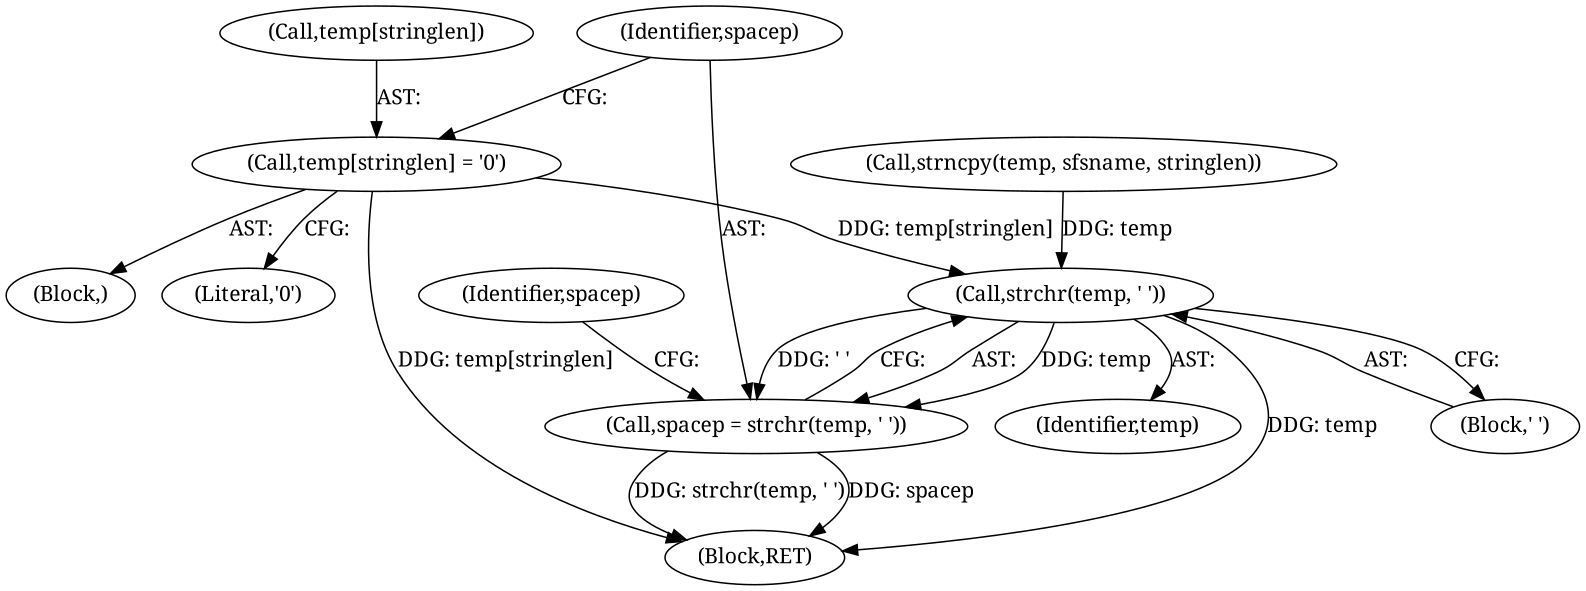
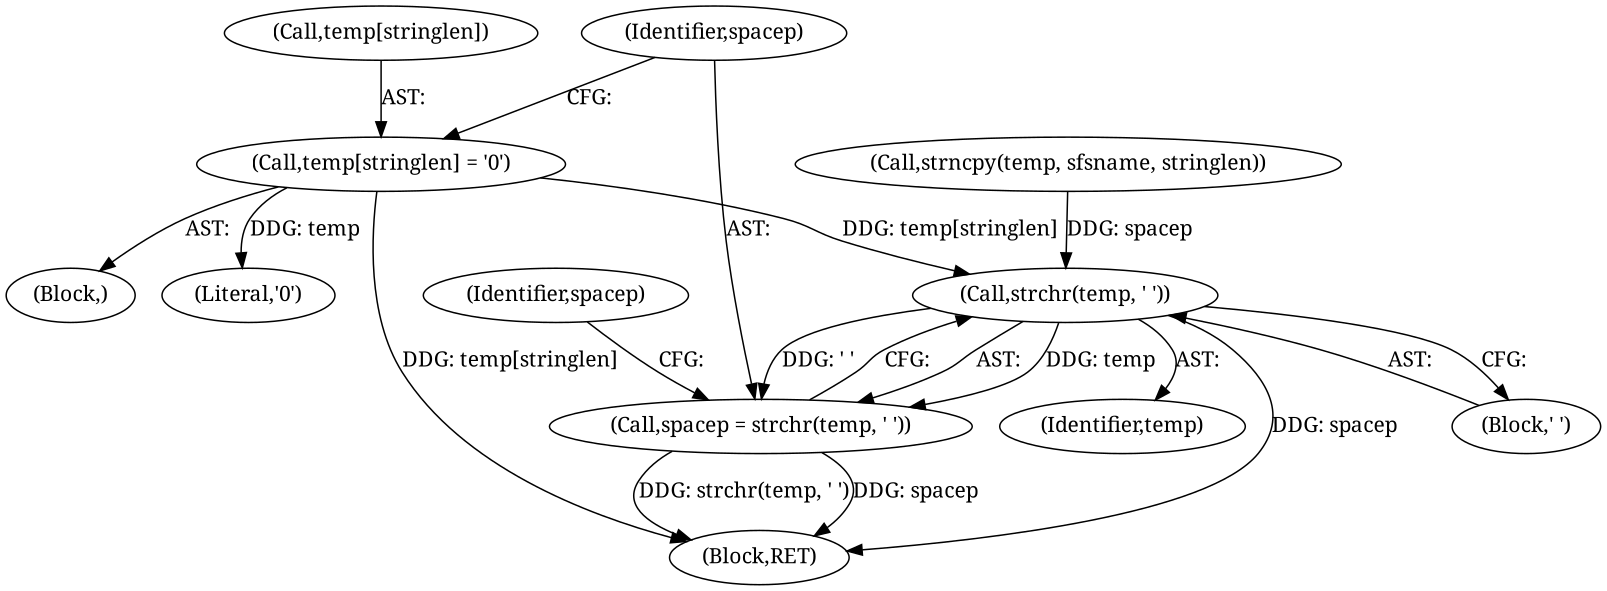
(330, 230) -> (305, 230)
(1117, 230) -> (1130, 230)
(1322, 426) -> (1335, 426)
